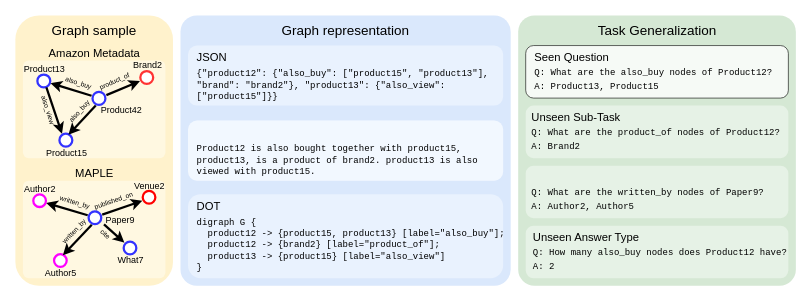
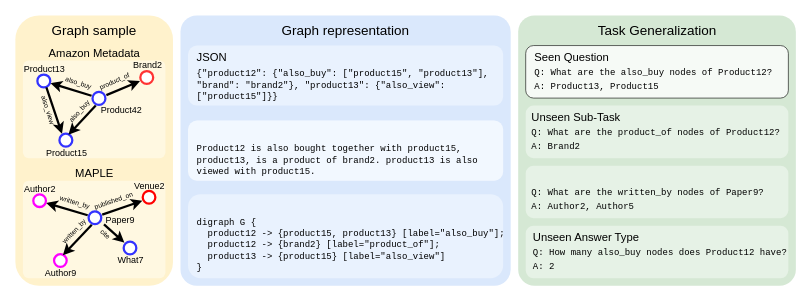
(218, 205) -> none
(61, 273) -> (61, 273)
